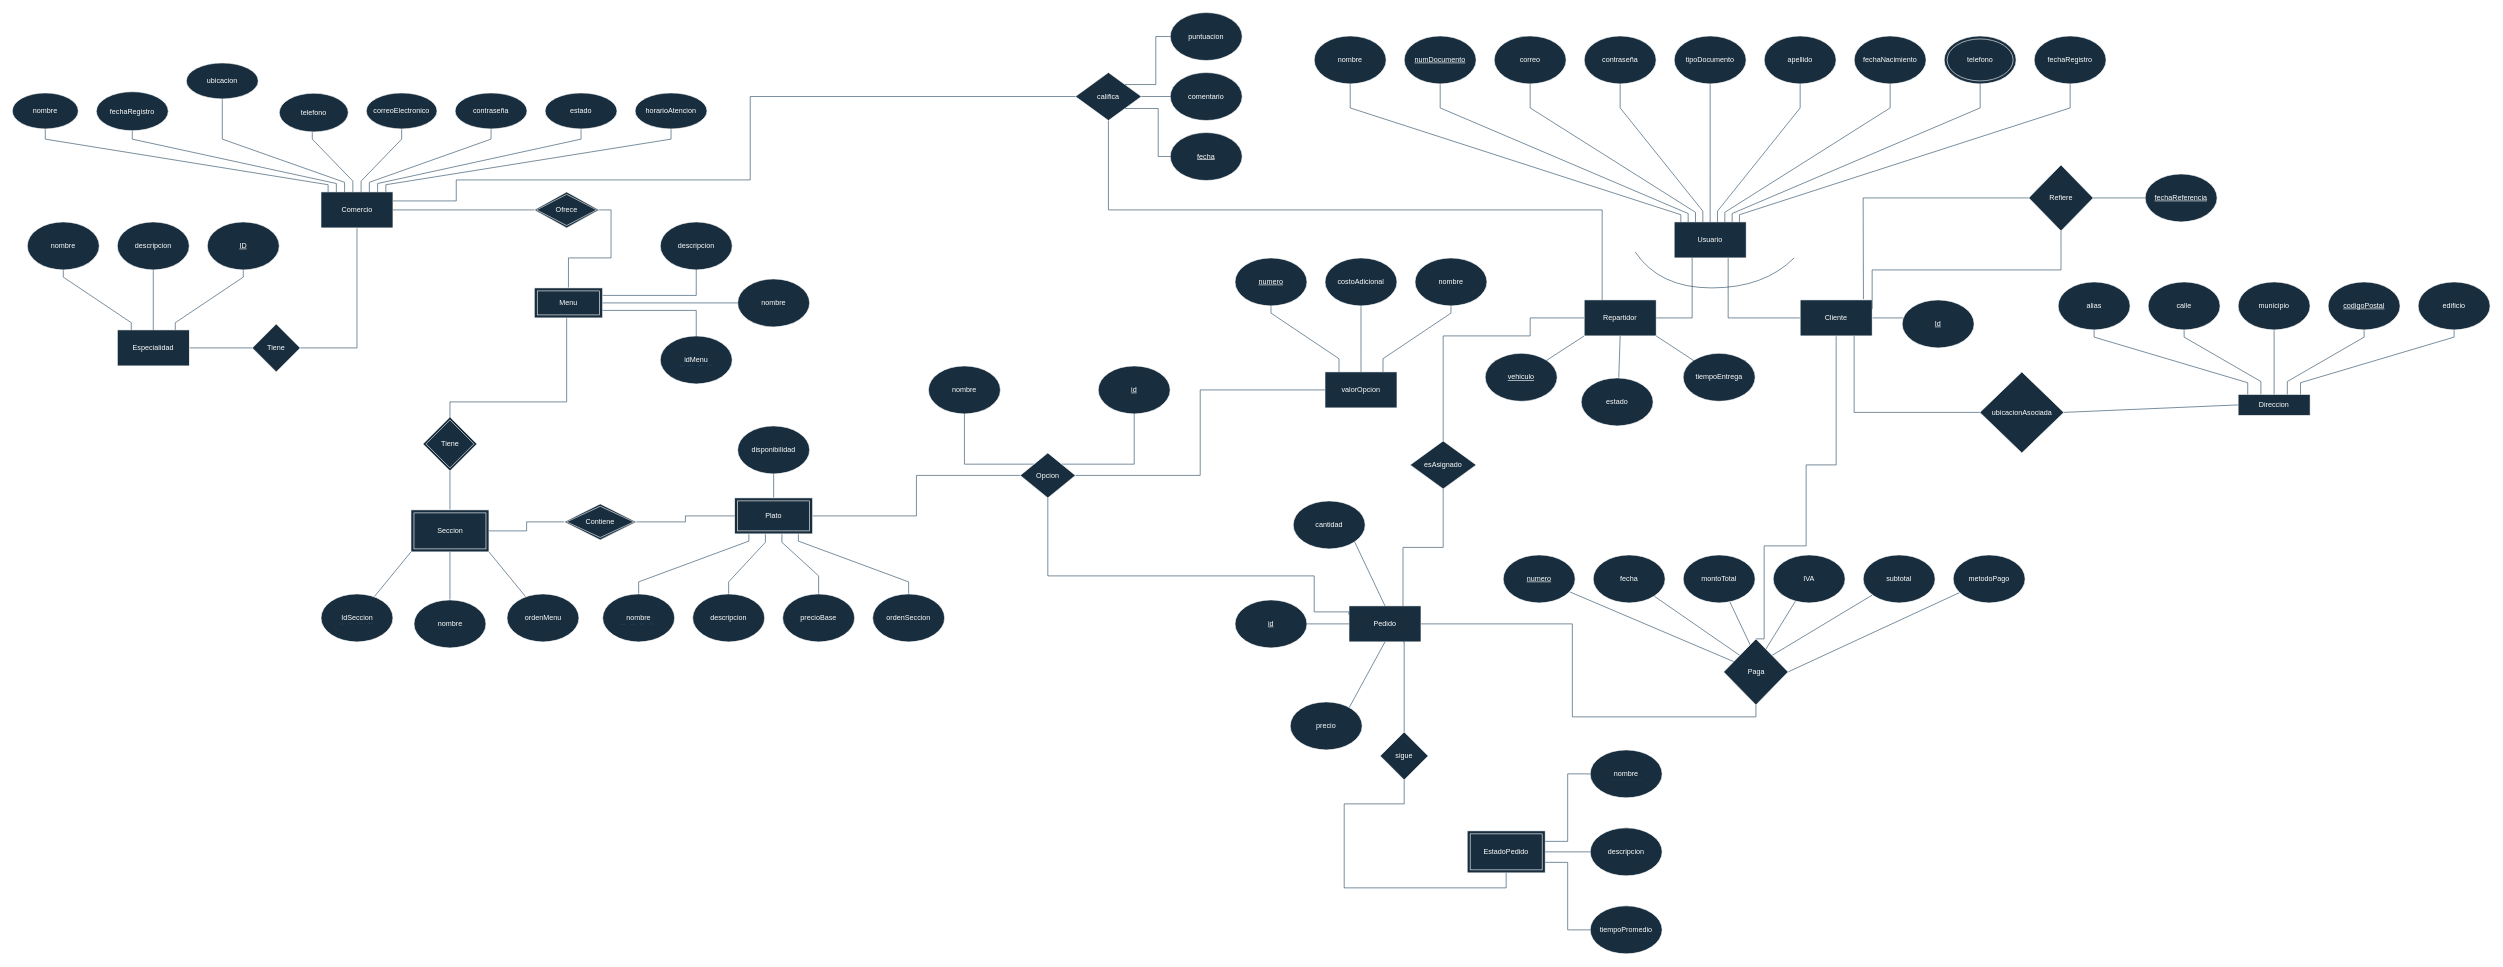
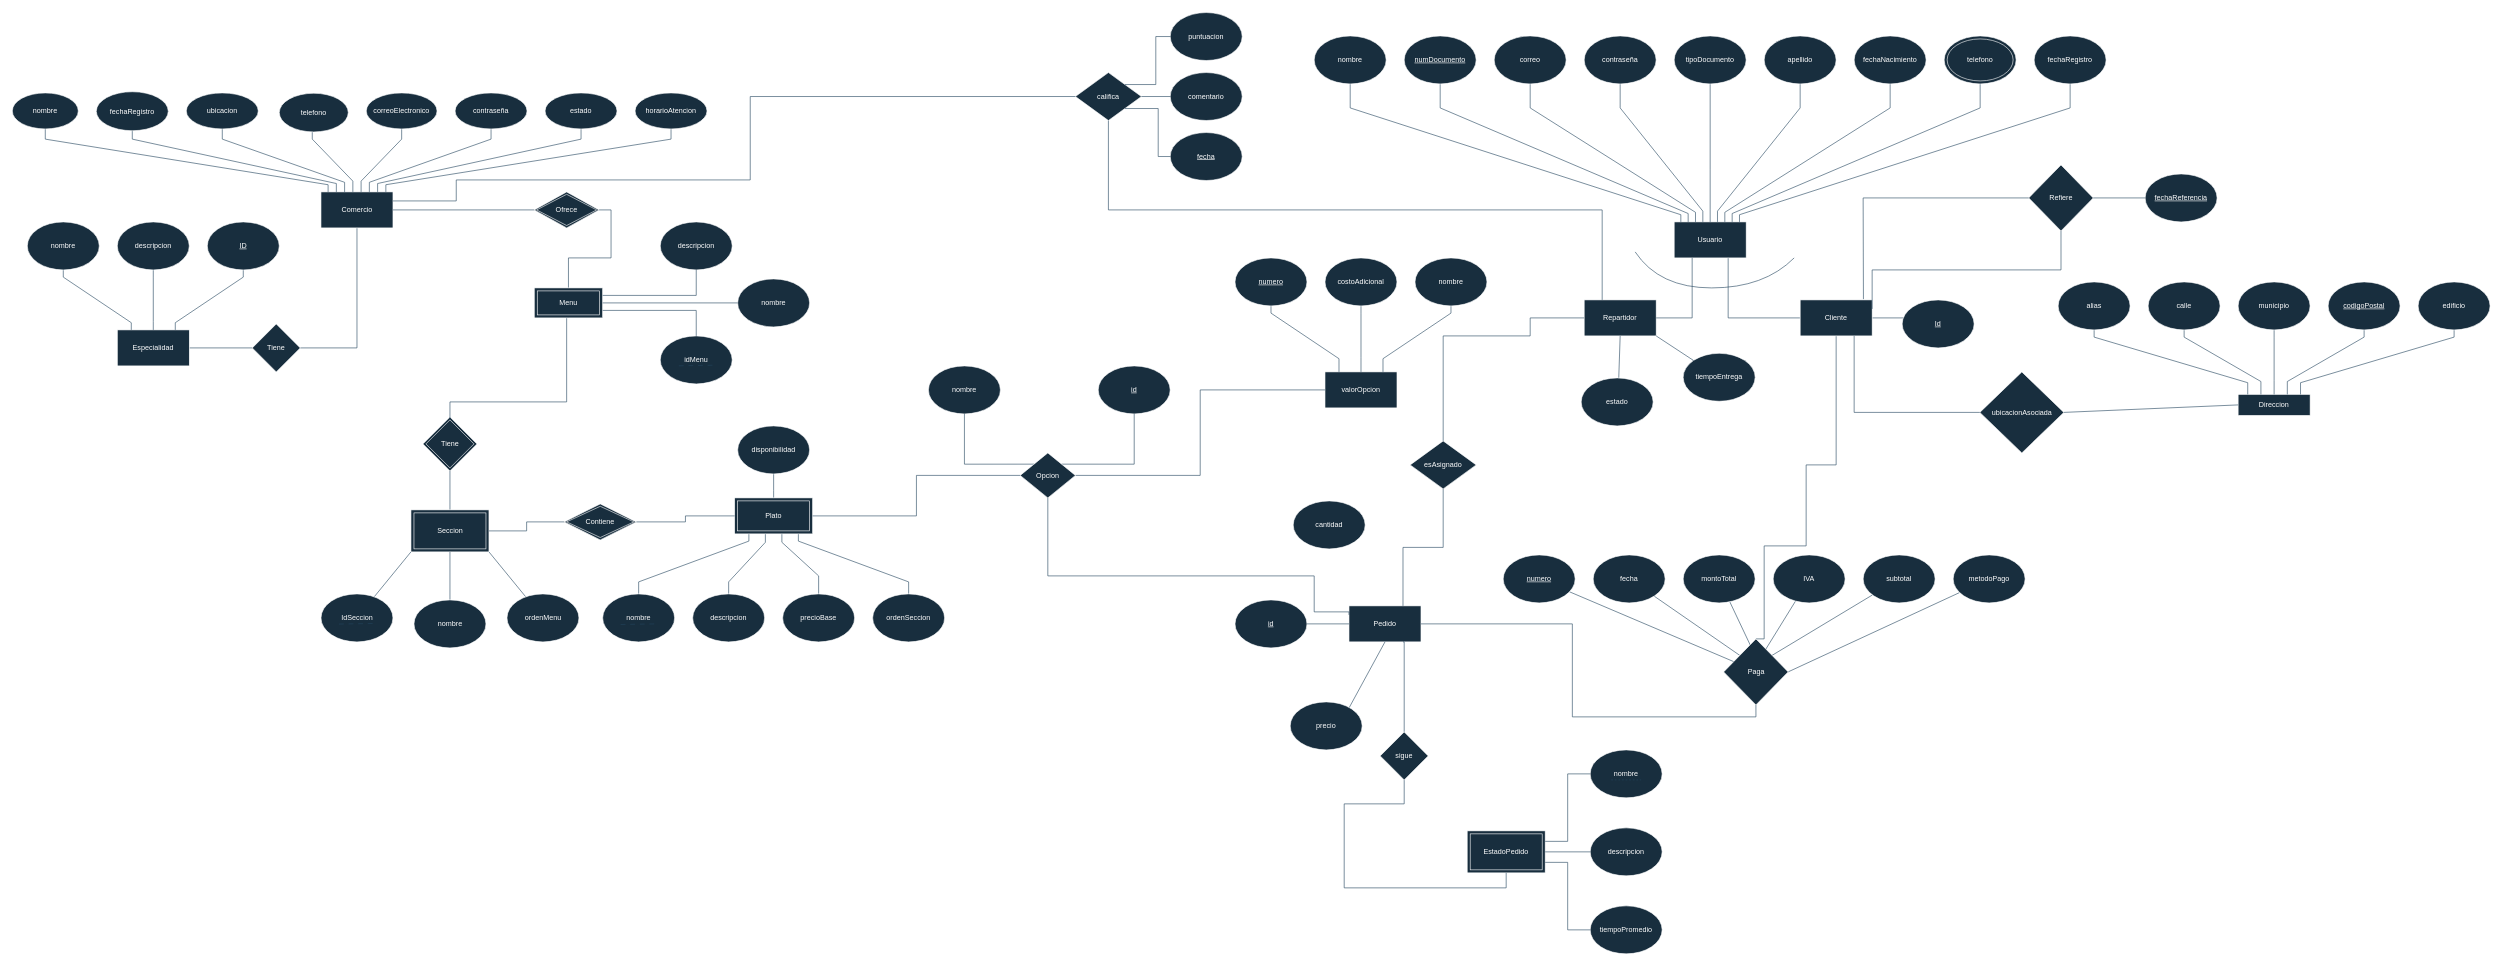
(222, 81) -> (222, 111)
(1564, 349) -> none
(1521, 377) -> none
(1370, 574) -> none
